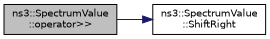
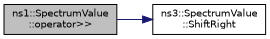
(60, 19) -> (60, 19)
